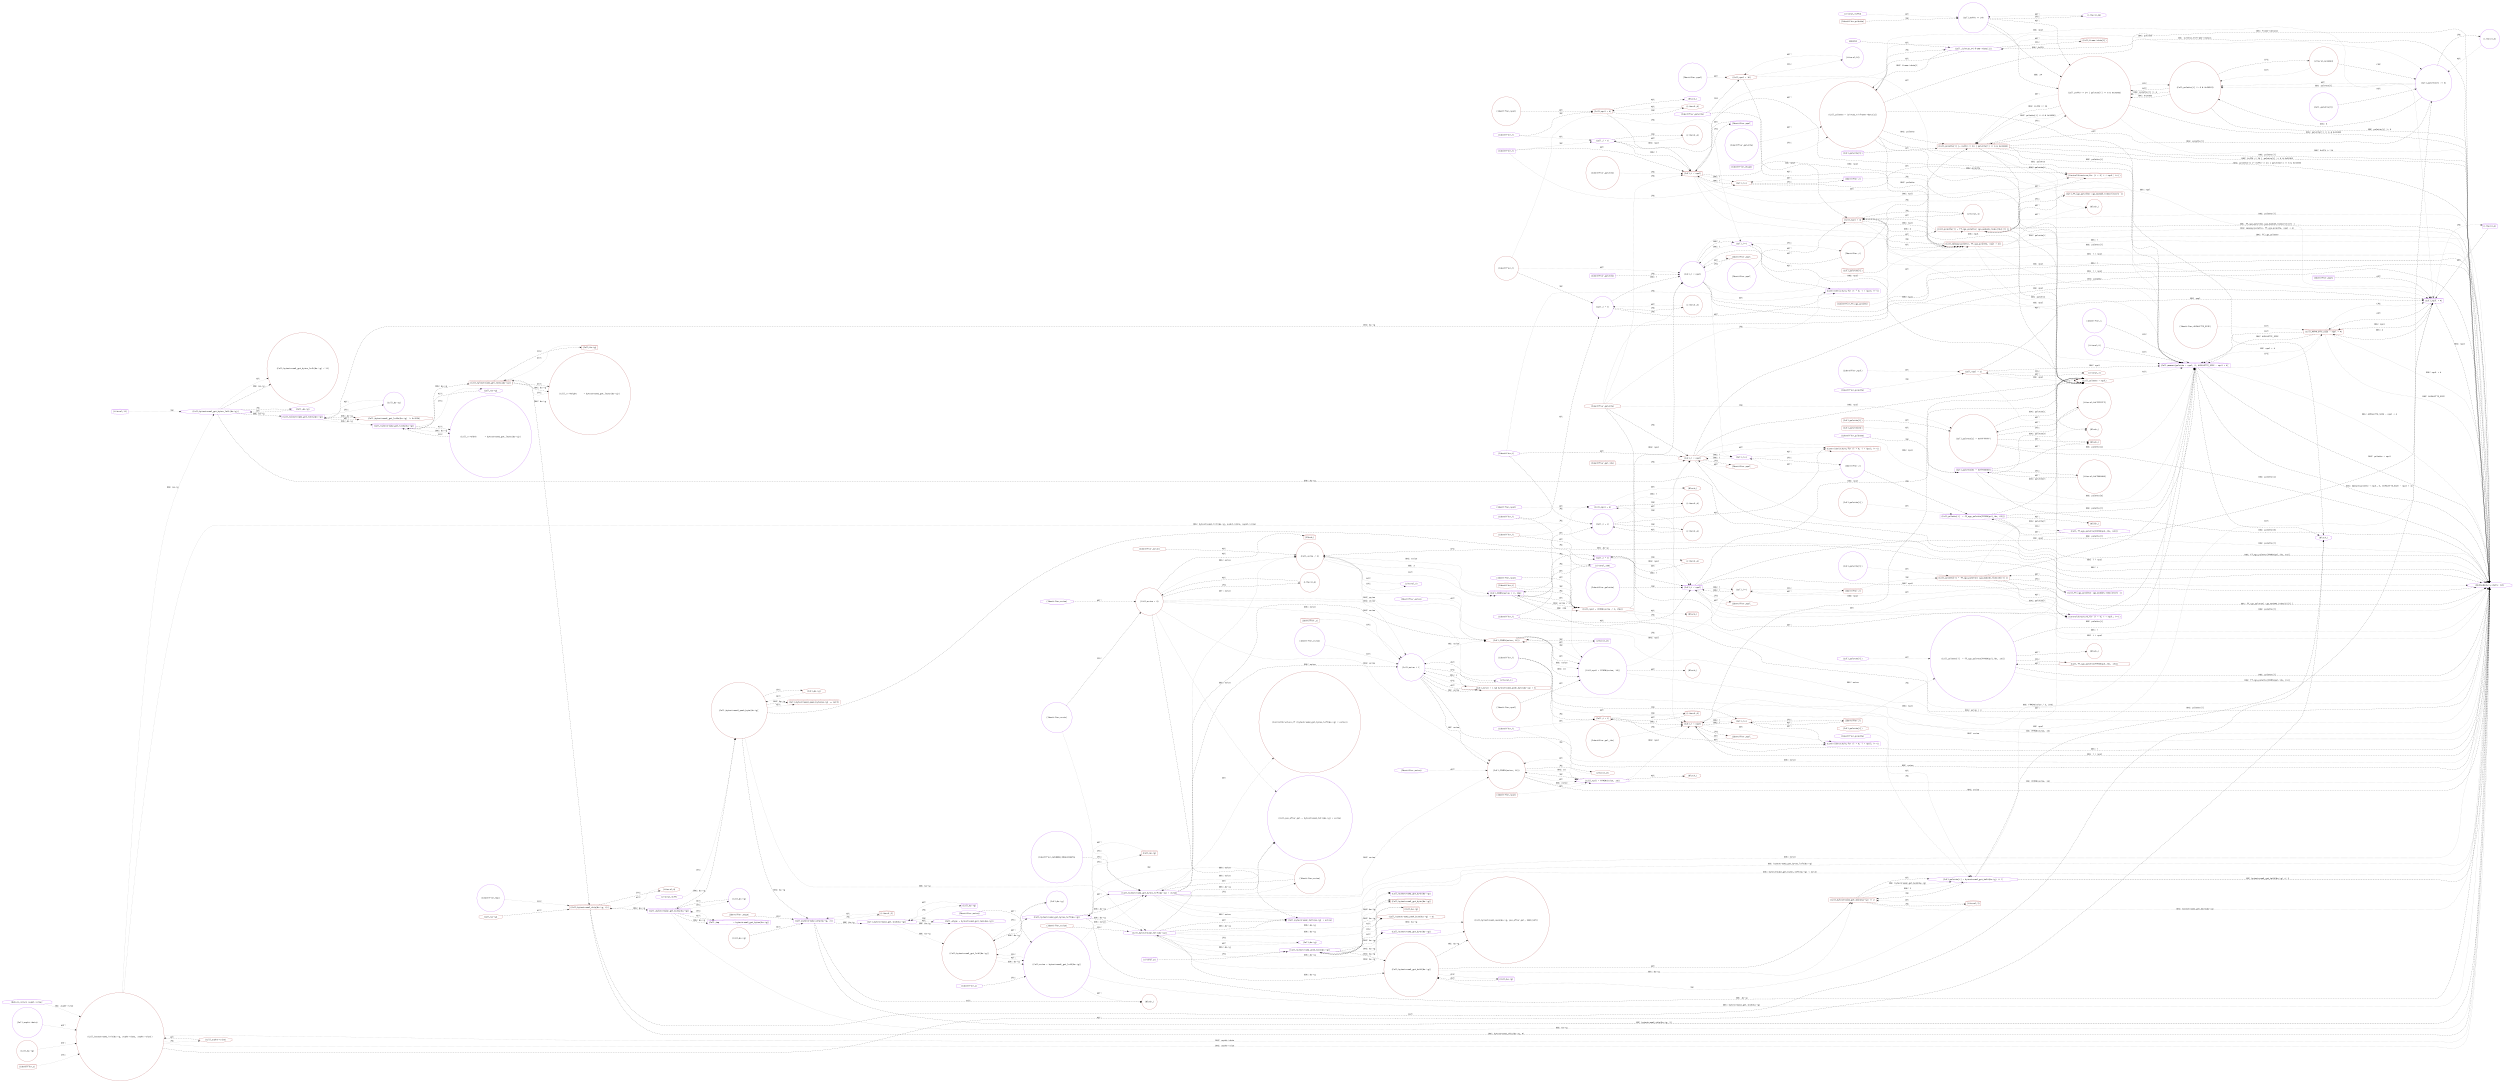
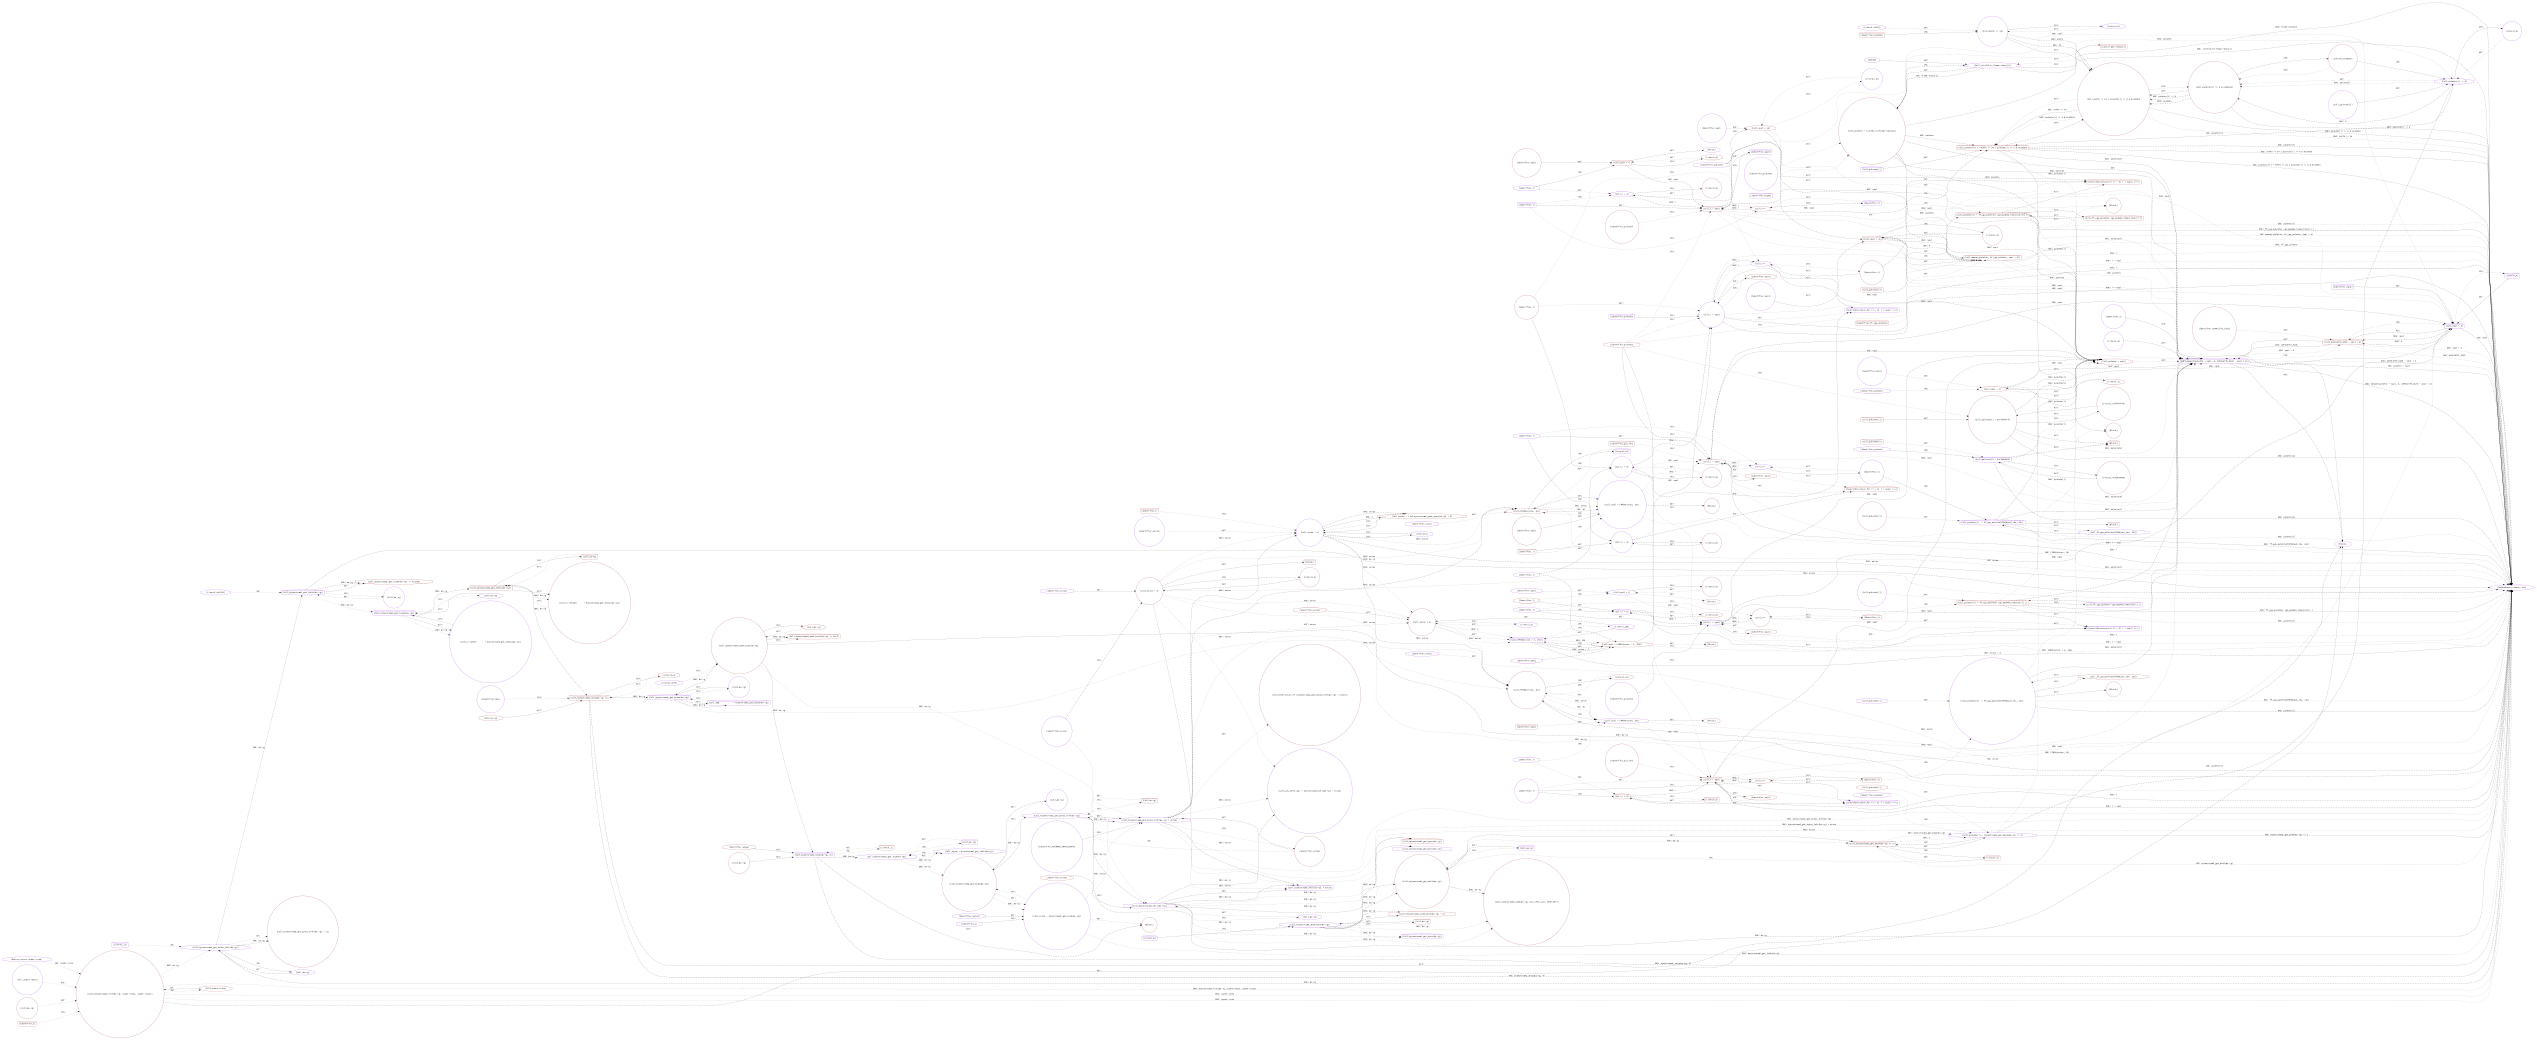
(2434, 83) -> (2454, 81)
none -> (216, 592)
(1362, 596) -> (1367, 572)
